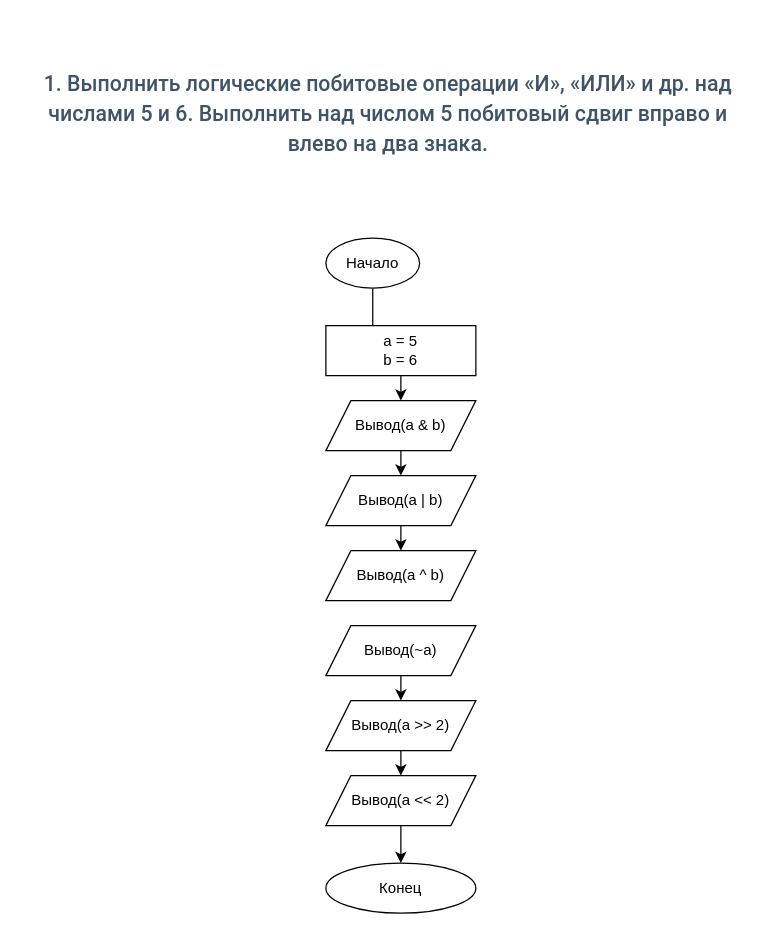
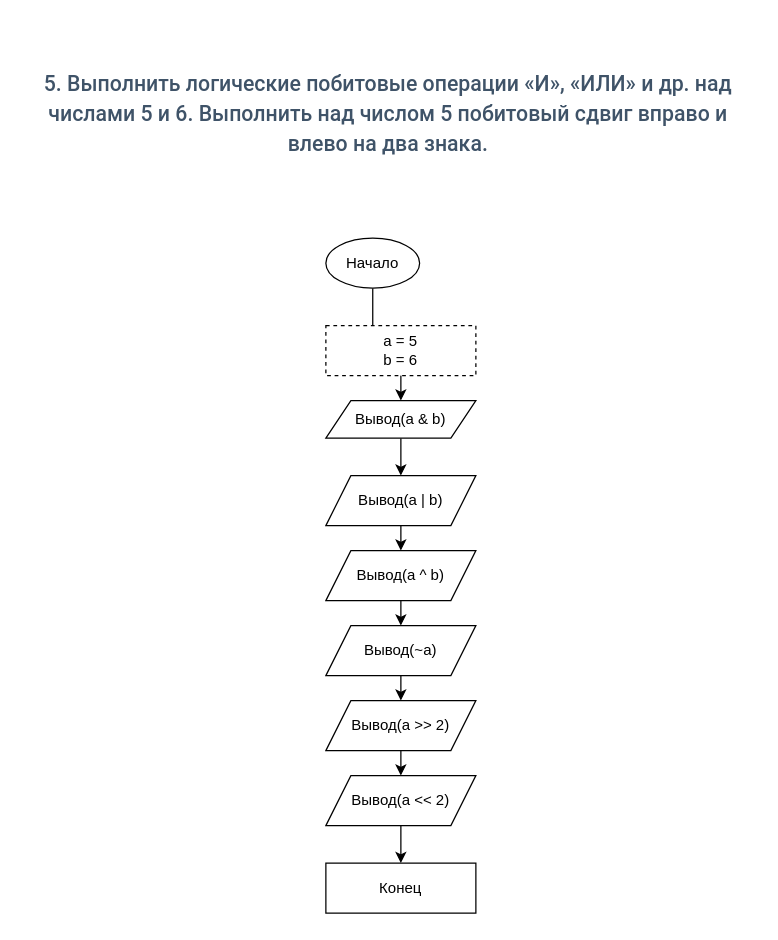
(388, 107) -> (388, 107)
(401, 351) -> (401, 351)
(401, 426) -> (401, 419)
none -> (401, 609)
(401, 888) -> (401, 888)
